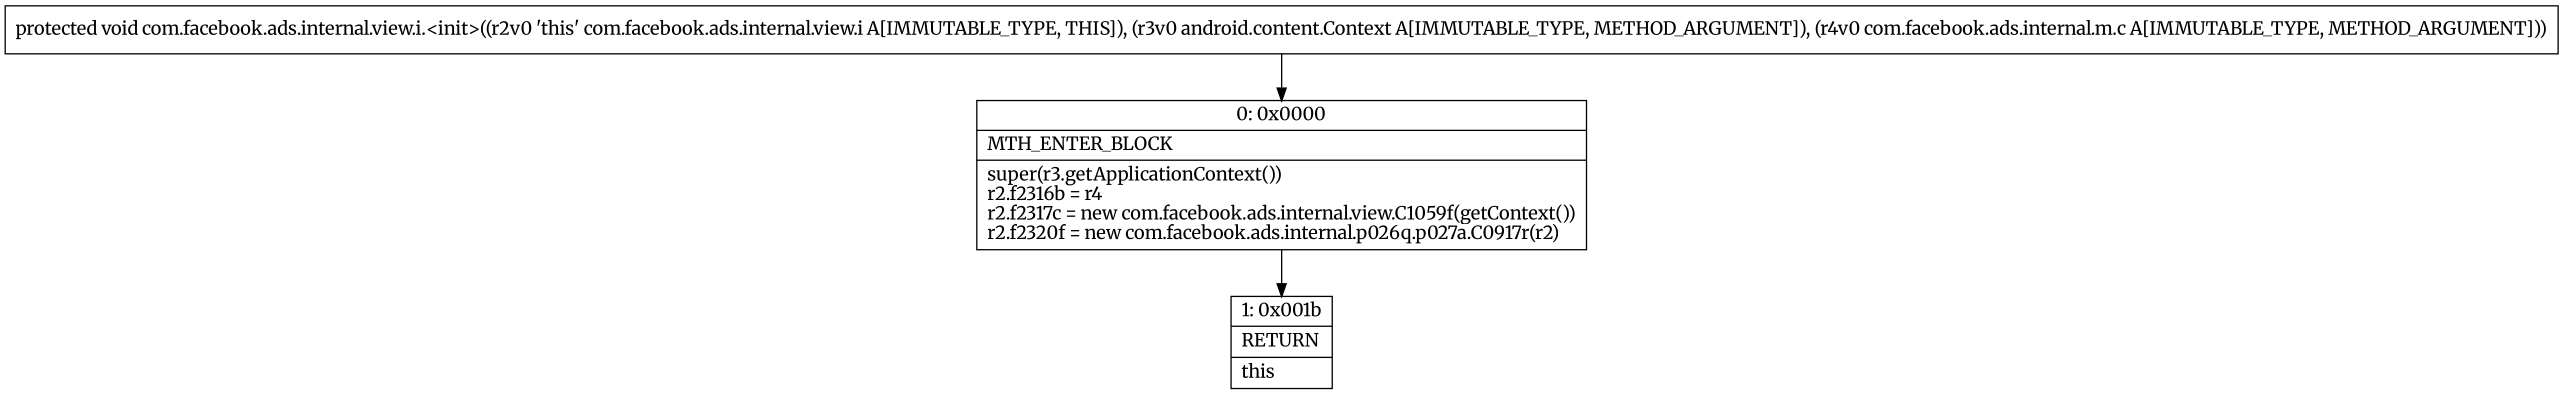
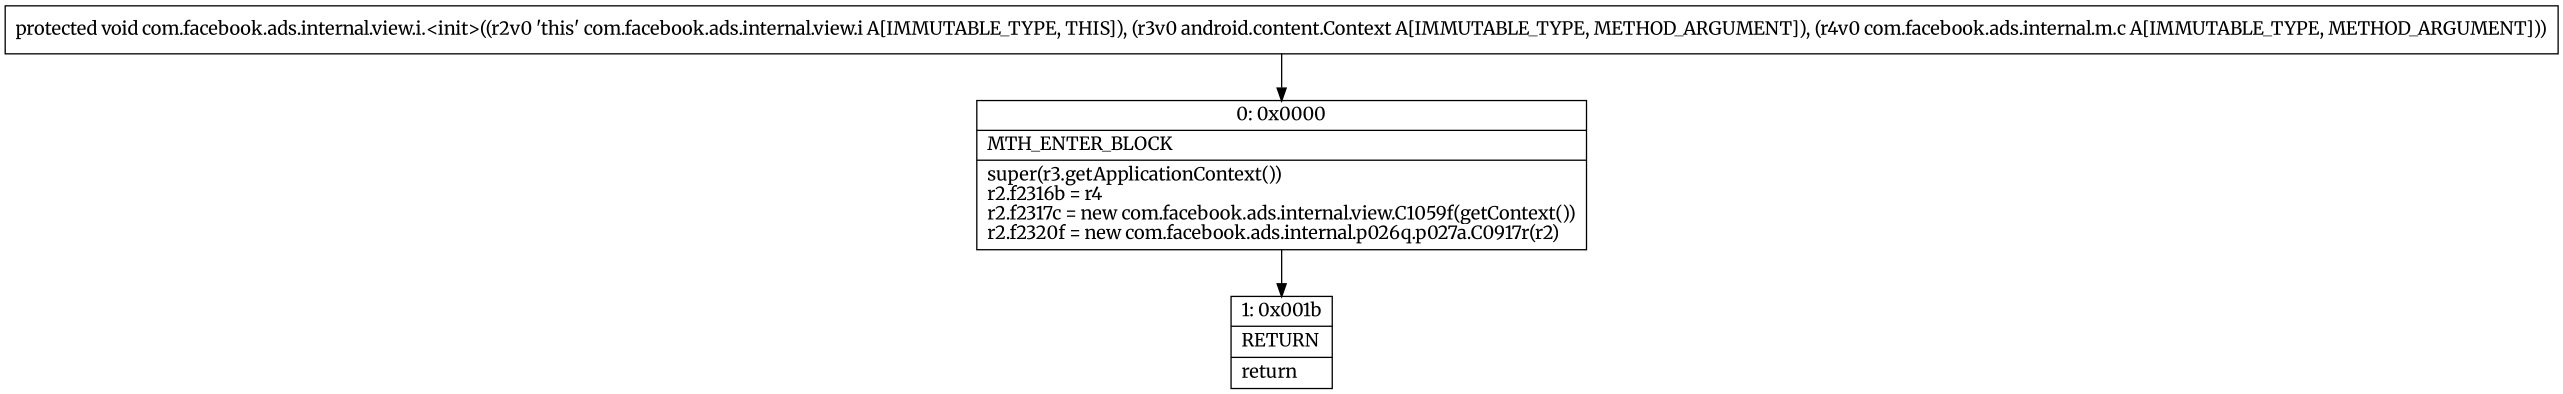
(1258, 372) -> (1269, 372)
